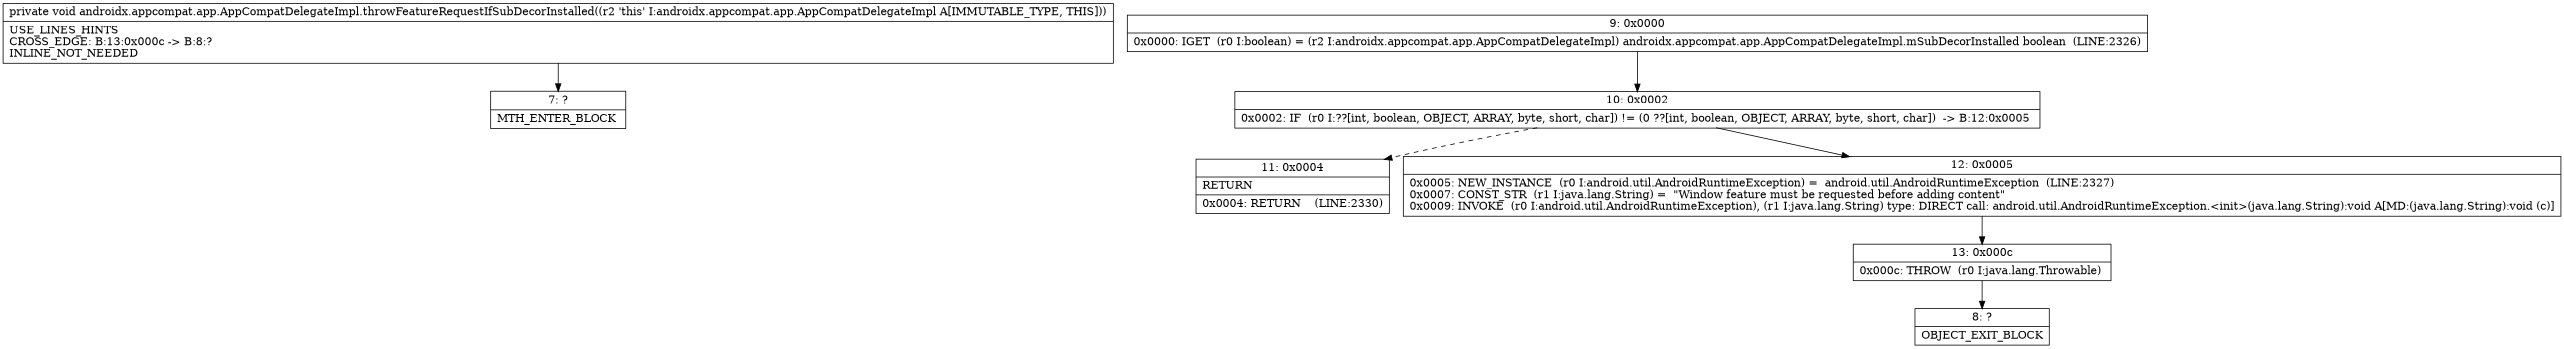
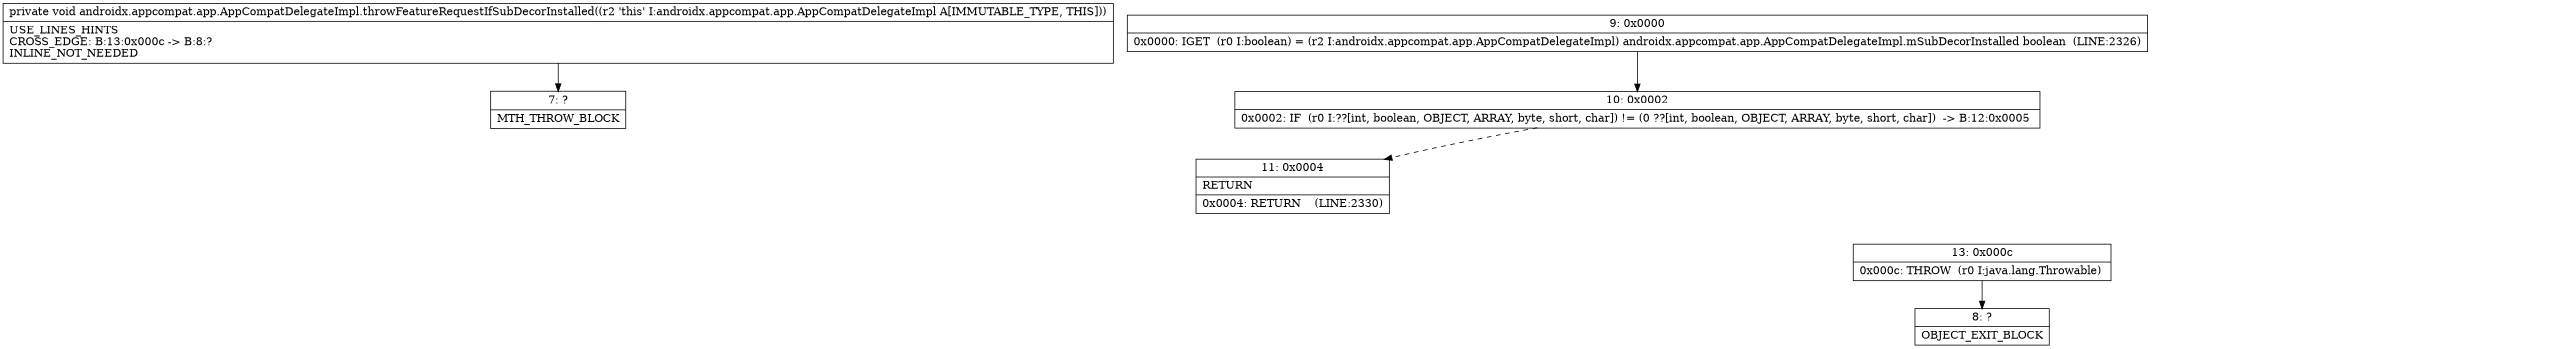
(557, 119) -> (558, 119)
(1982, 186) -> none
